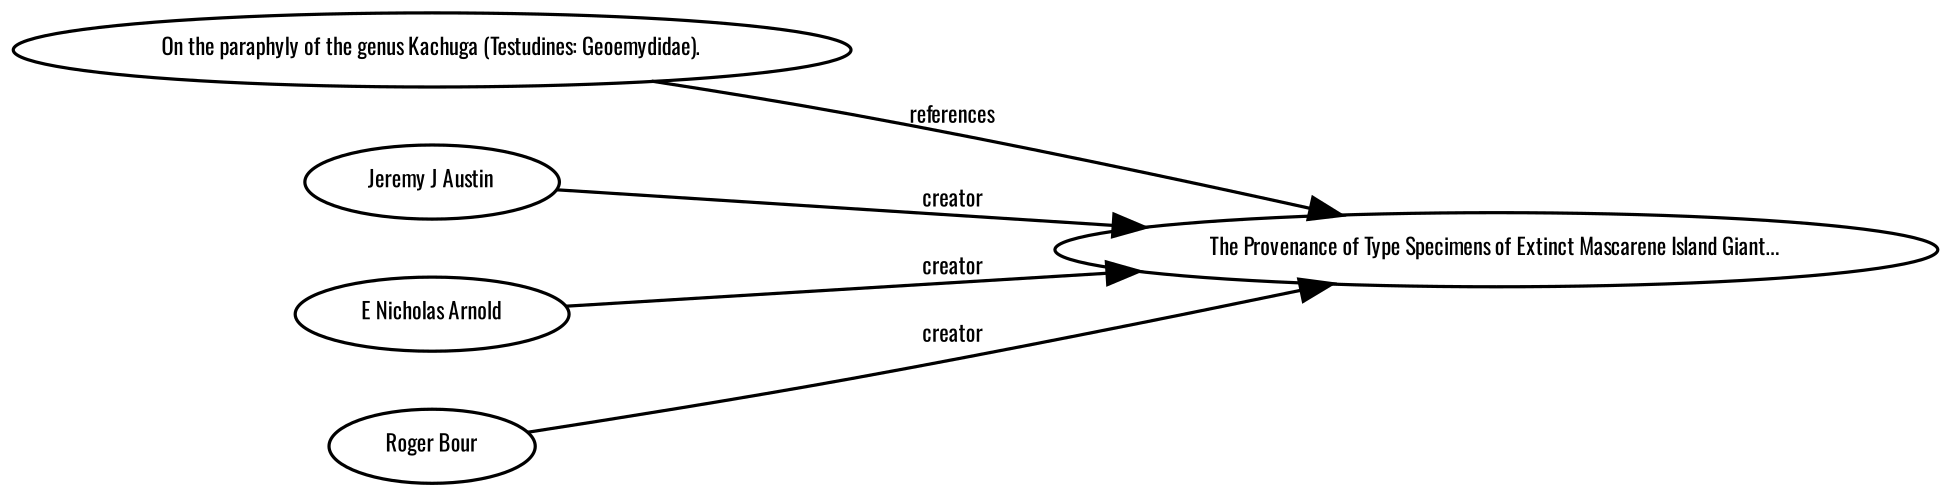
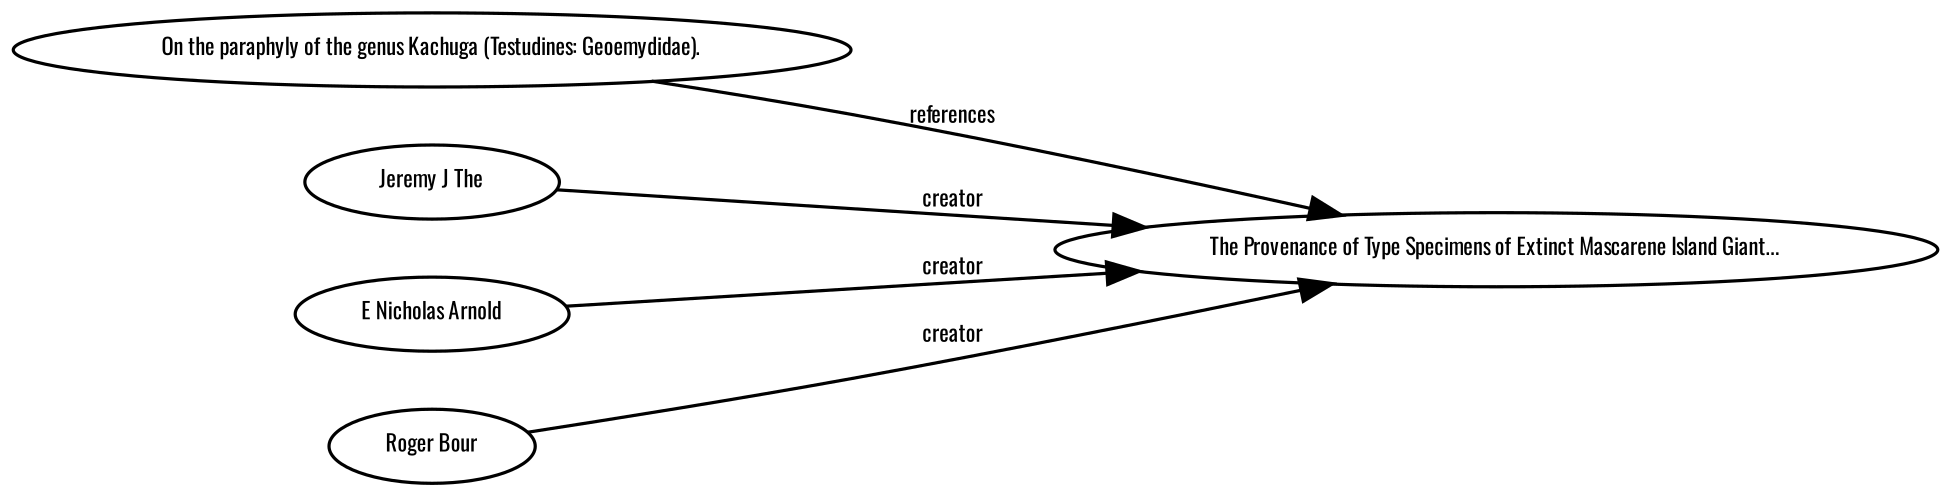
(432, 182) -> (432, 182)
